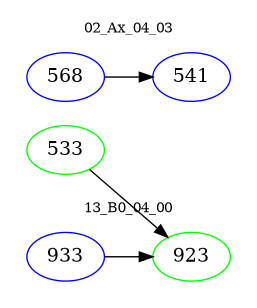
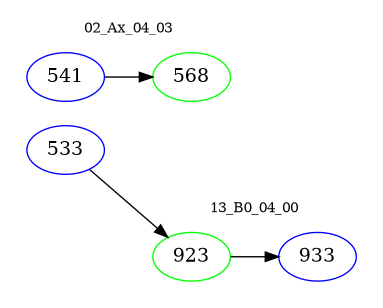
(66, 77) -> (192, 77)
(122, 77) -> (122, 77)
(66, 150) -> (66, 150)
(122, 257) -> (248, 257)
